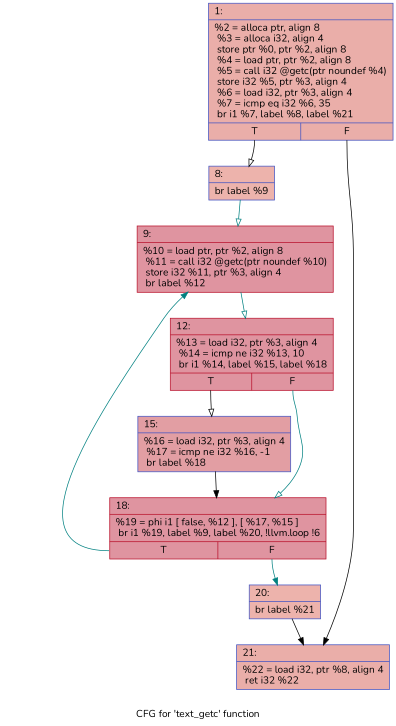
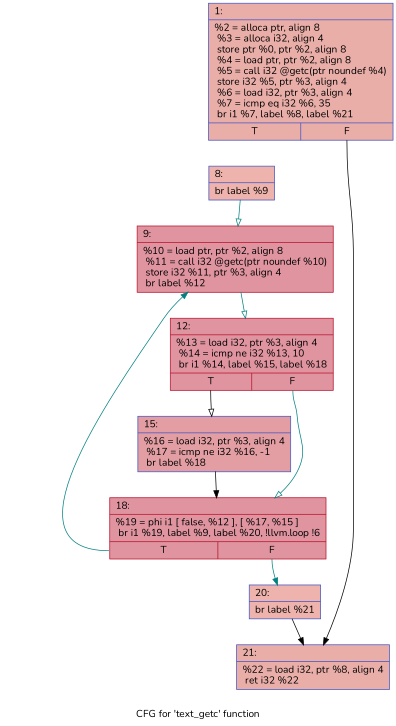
(254, 150) -> none
